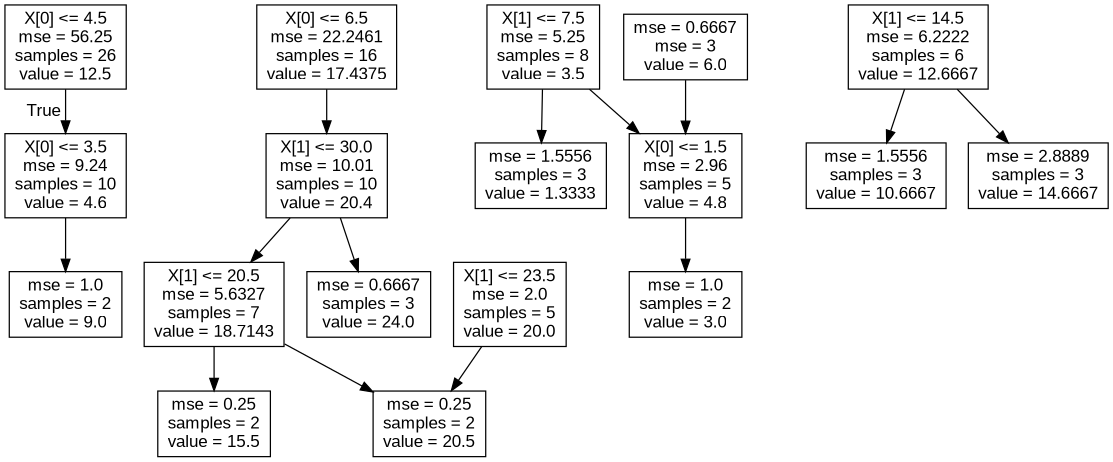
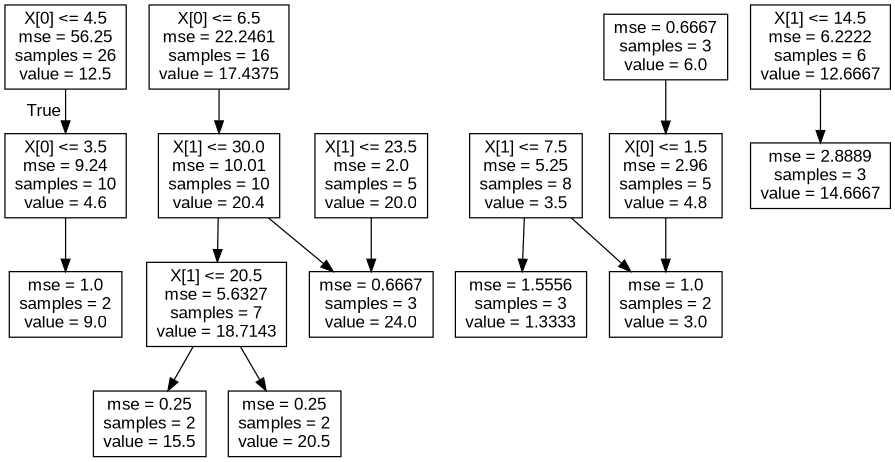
(686, 47) -> (666, 47)
(610, 107) -> (596, 240)
(876, 176) -> none
(470, 364) -> (371, 238)
